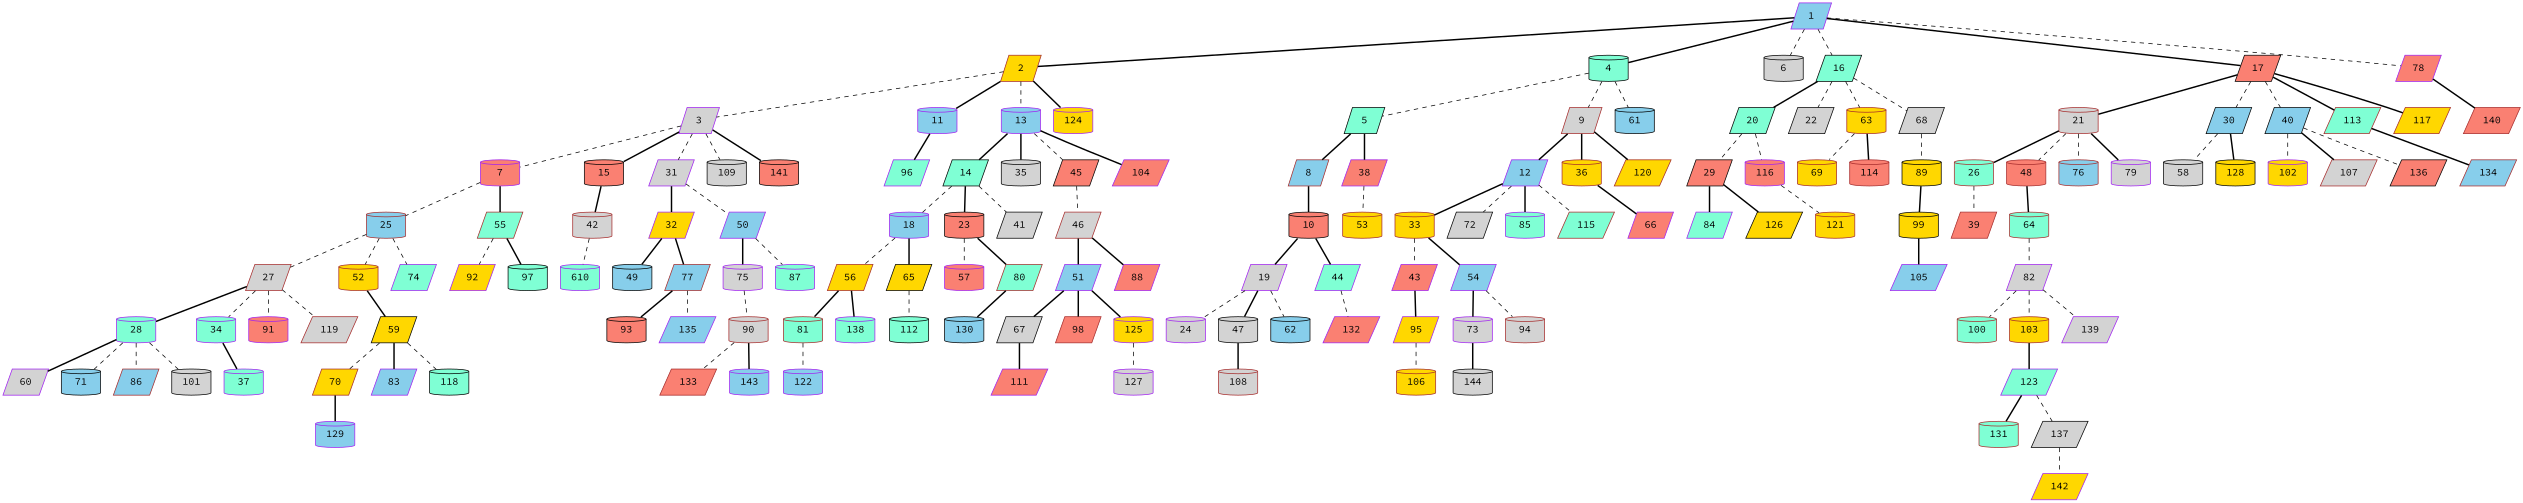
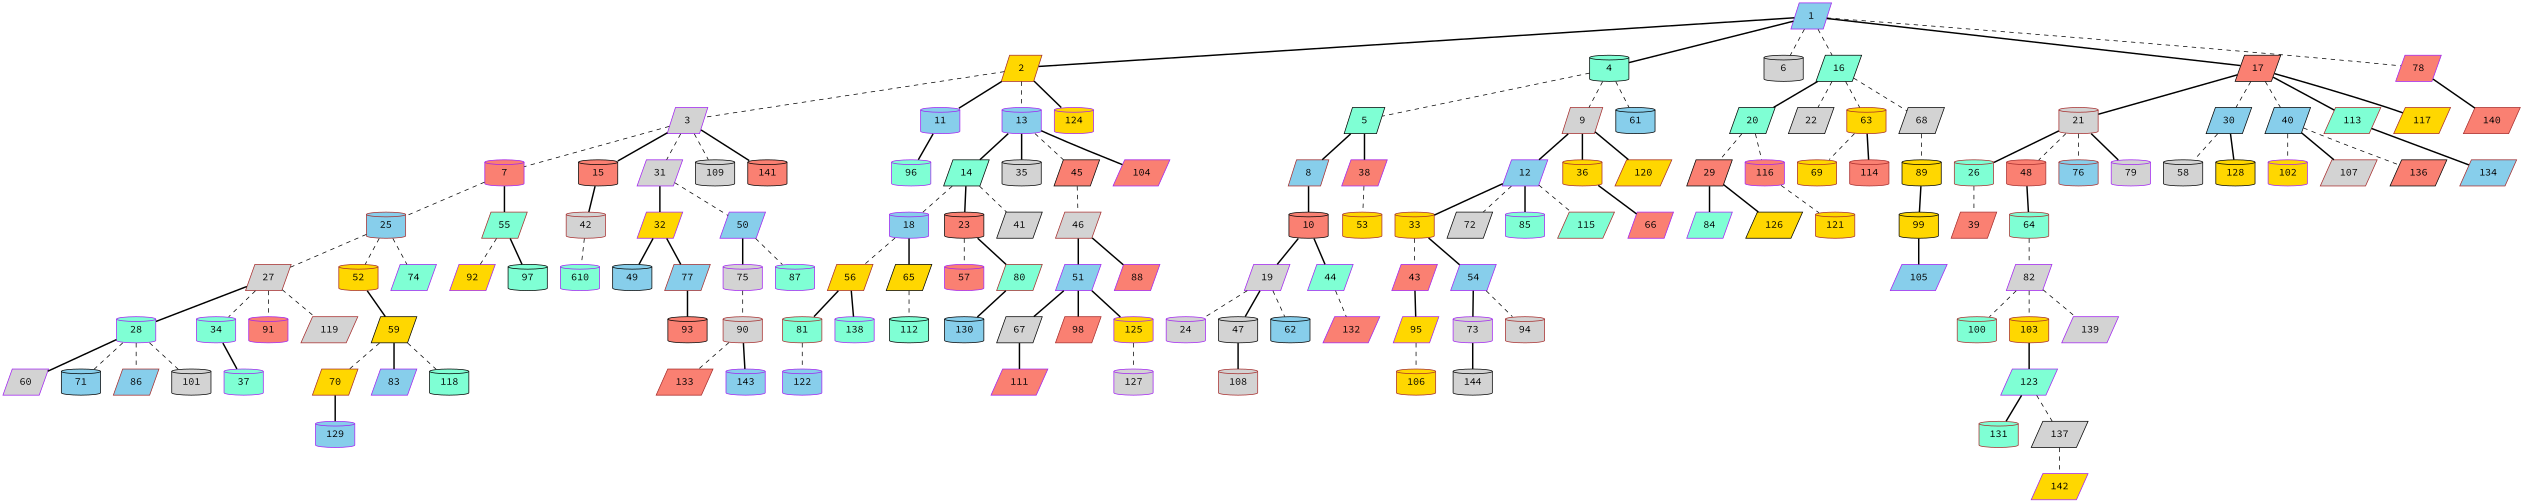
(907, 173) -> (911, 173)
(687, 330) -> none
